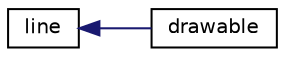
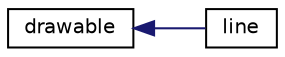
(126, 28) -> (180, 28)
